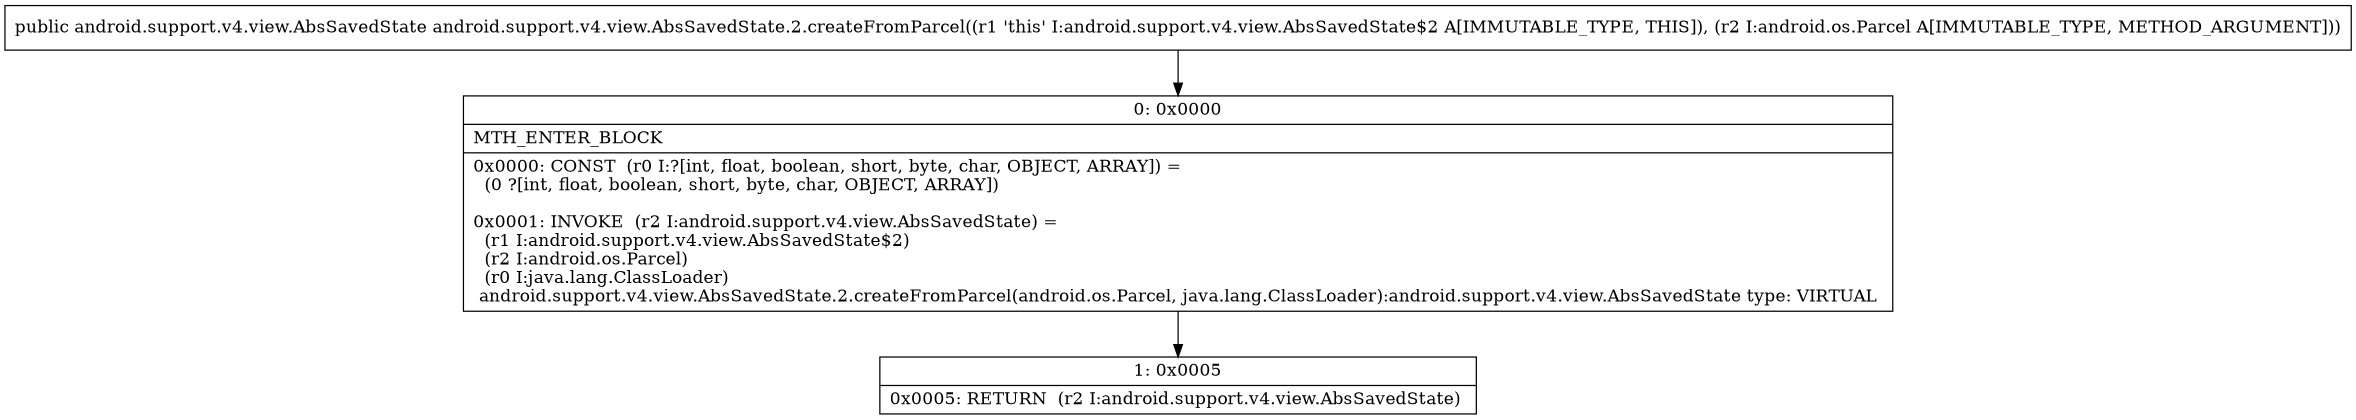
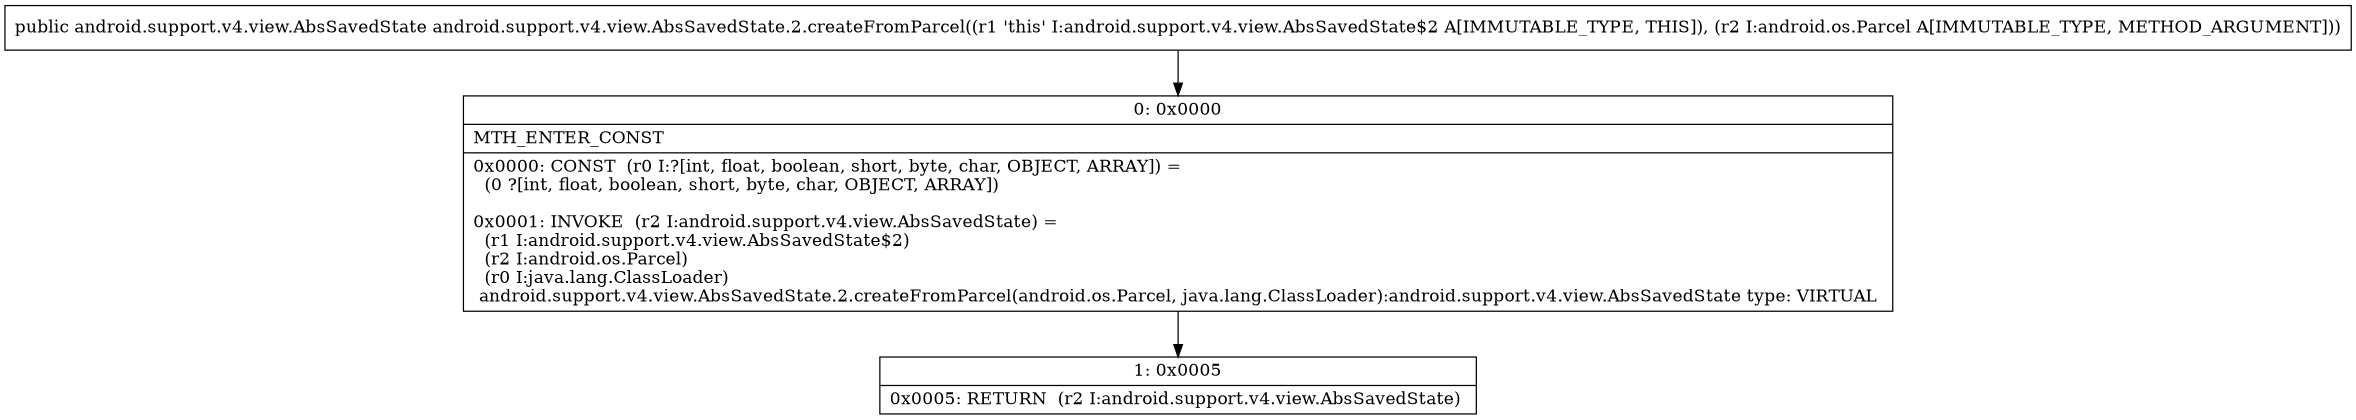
(569, 138) -> (569, 138)
